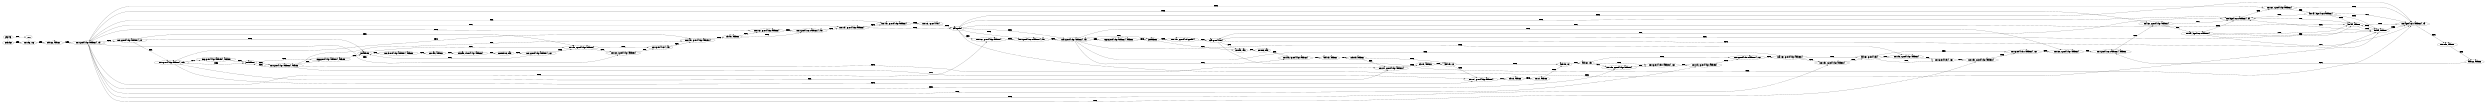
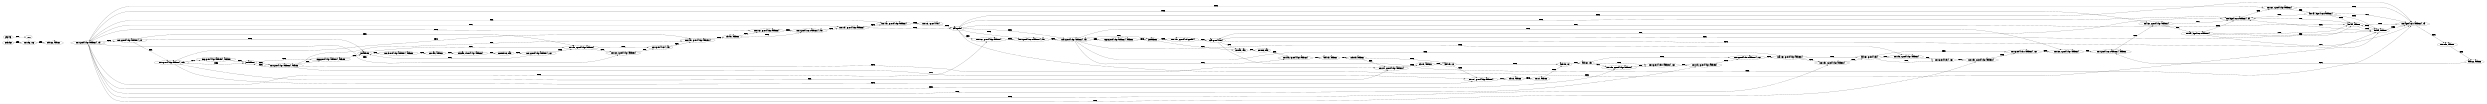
(67, 43) -> none
